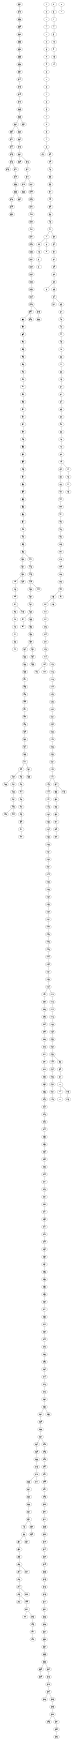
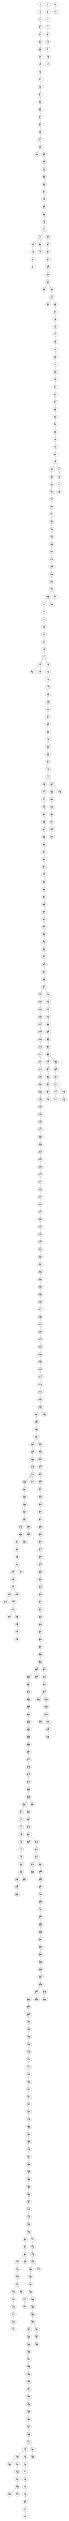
(8, 169) -> none
none -> (29, 1677)
